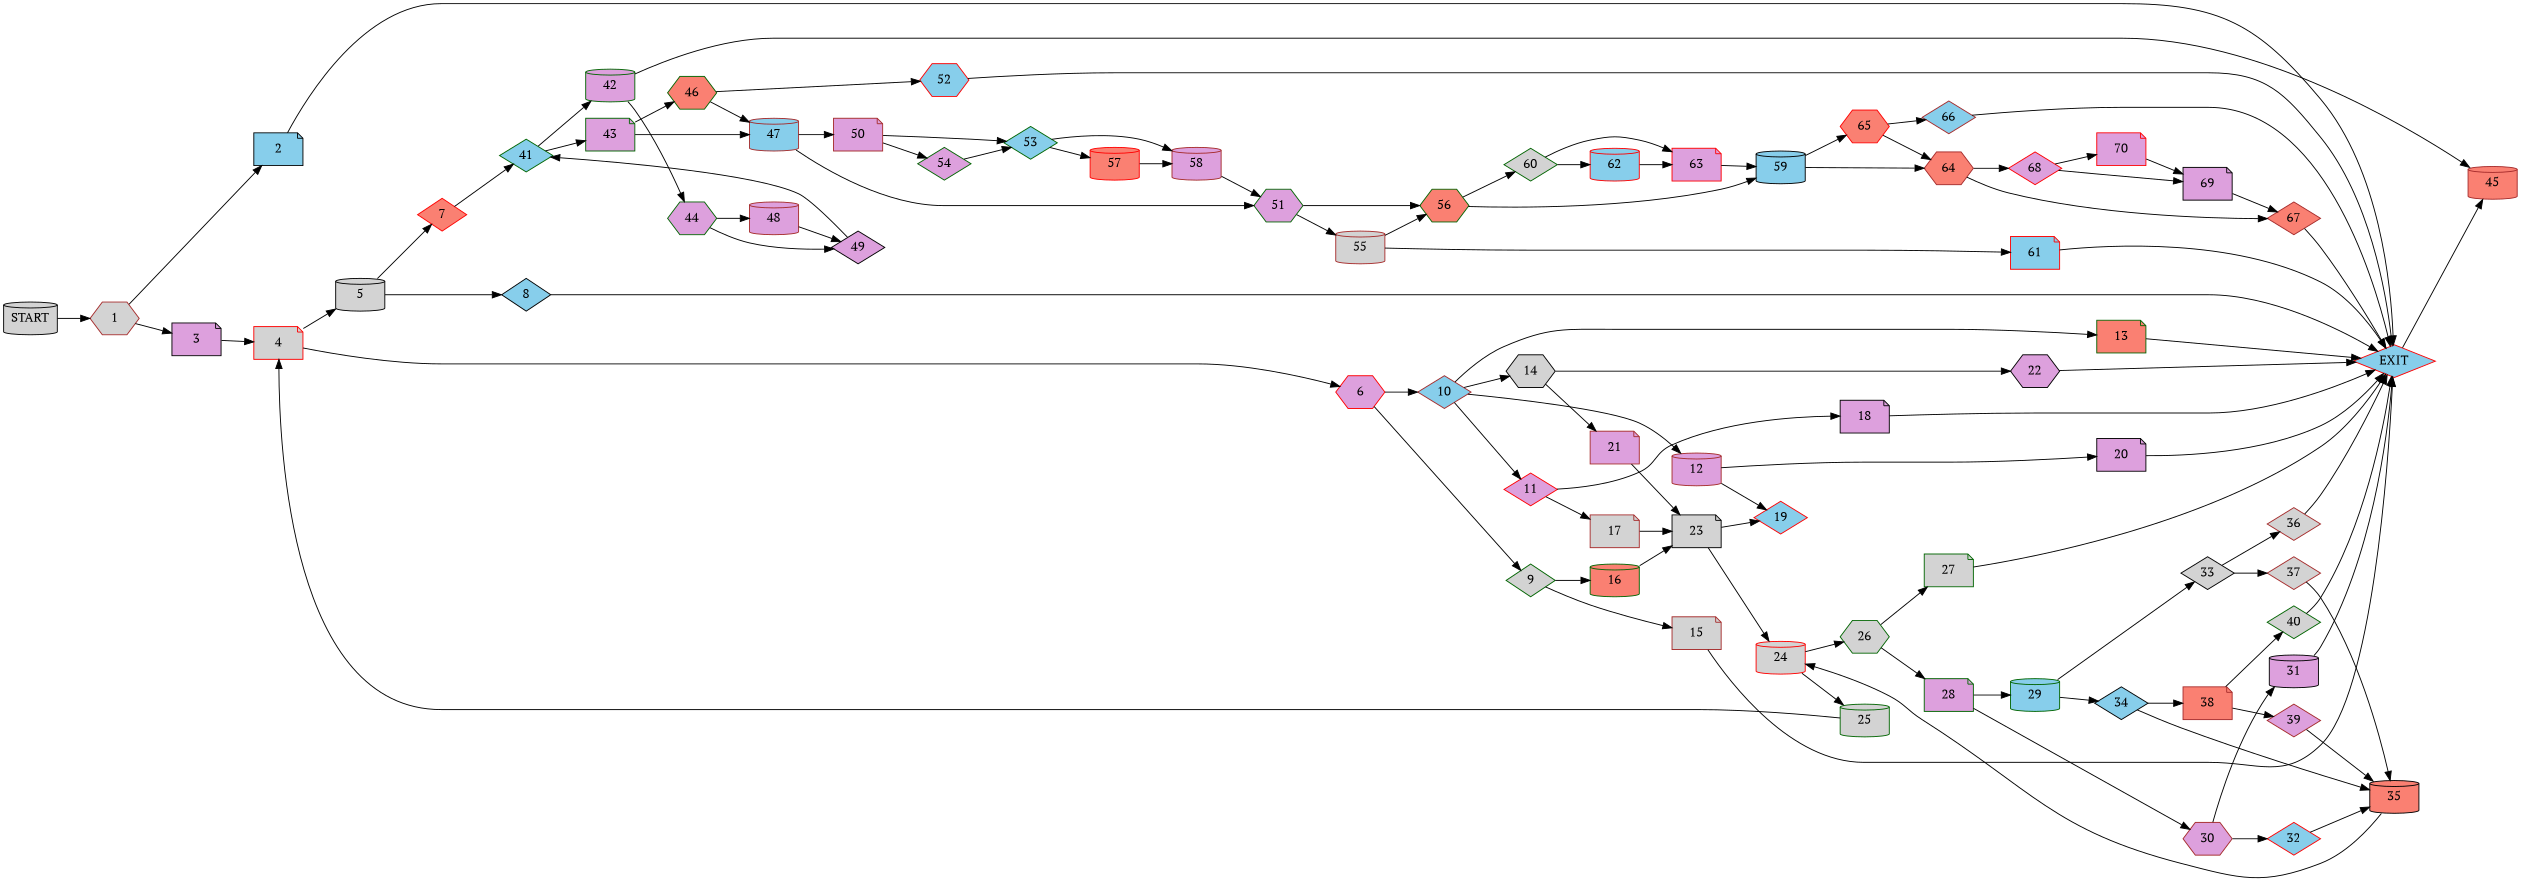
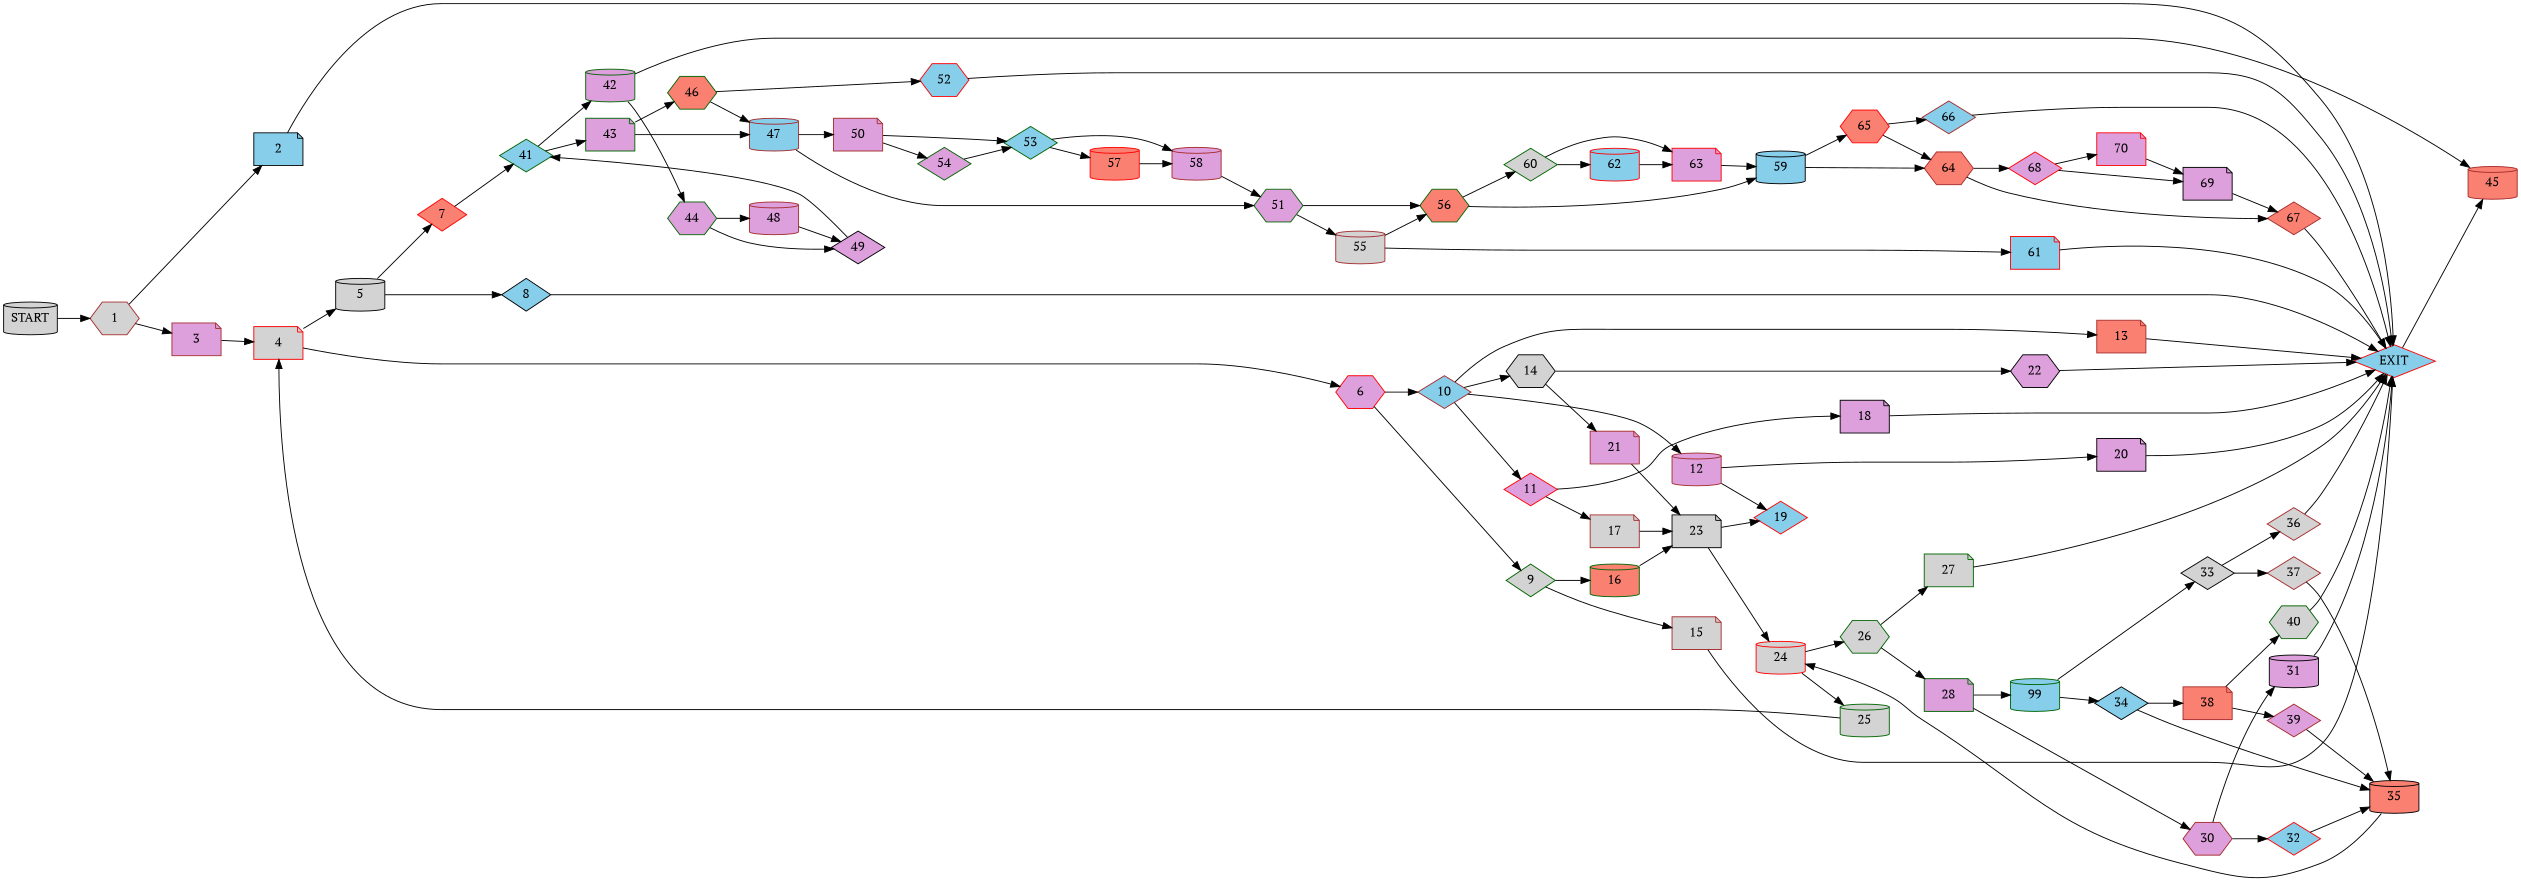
(2121, 337) -> (2121, 337)
(196, 339) -> (196, 339)
(2294, 622) -> (2294, 622)
(2035, 695) -> (2035, 695)
